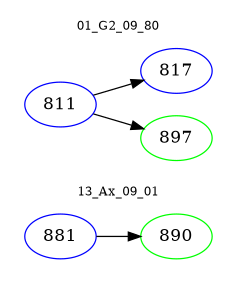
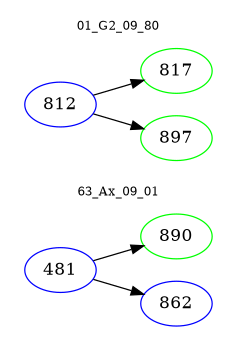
(176, 71) -> (176, 71)
(60, 105) -> (60, 105)
(118, 192) -> (118, 192)
(60, 236) -> (60, 270)
none -> (176, 304)
